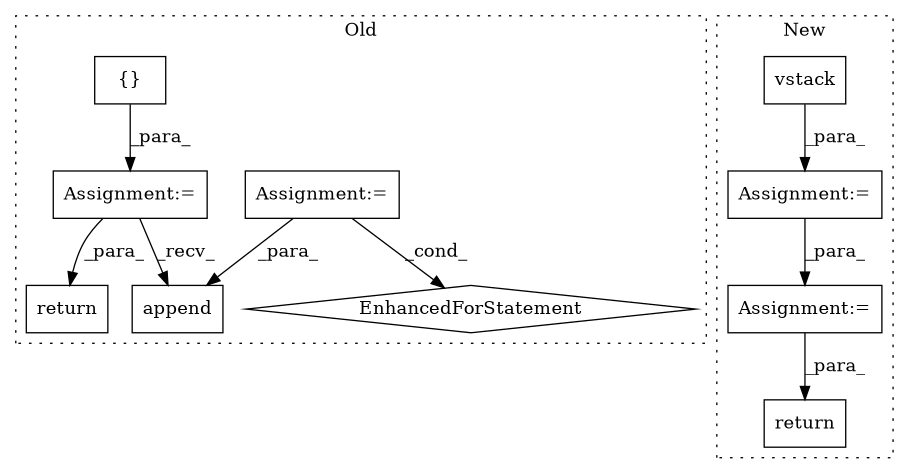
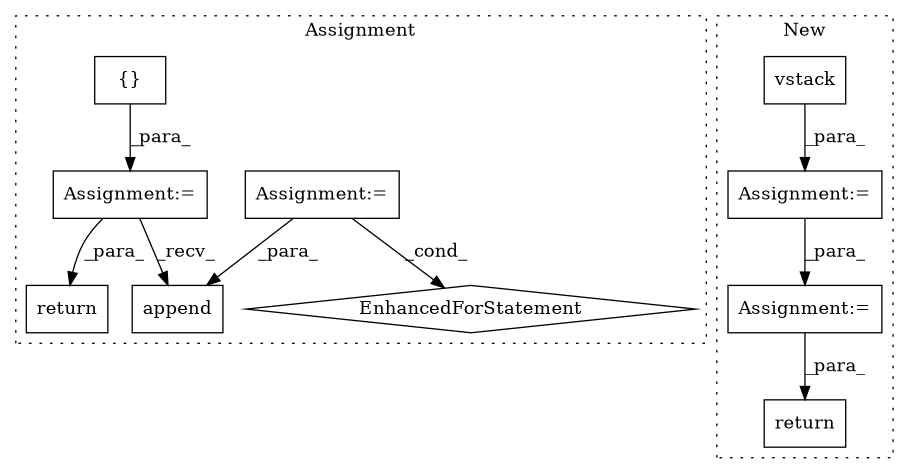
(361, 31) -> (361, 31)
